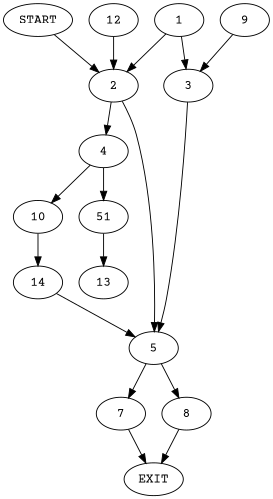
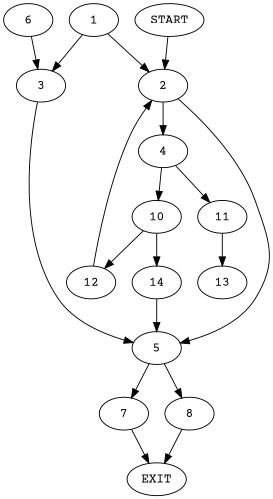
(245, 20) -> (28, 20)
(104, 217) -> (222, 217)
none -> (127, 246)
